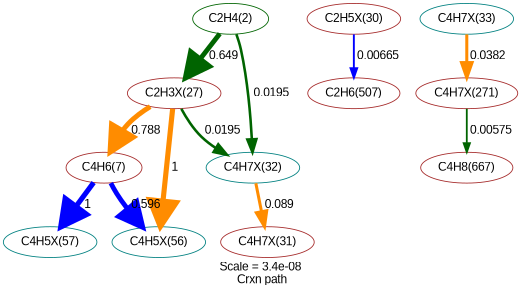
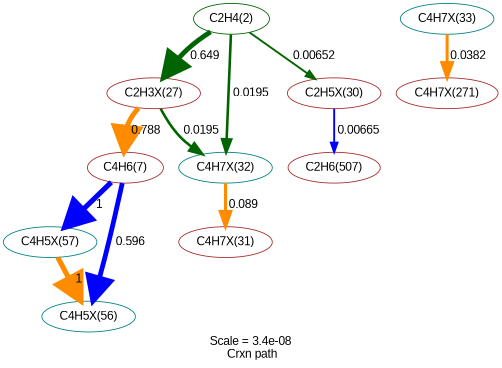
none -> (279, 53)
(168, 155) -> (63, 268)
(467, 168) -> none
